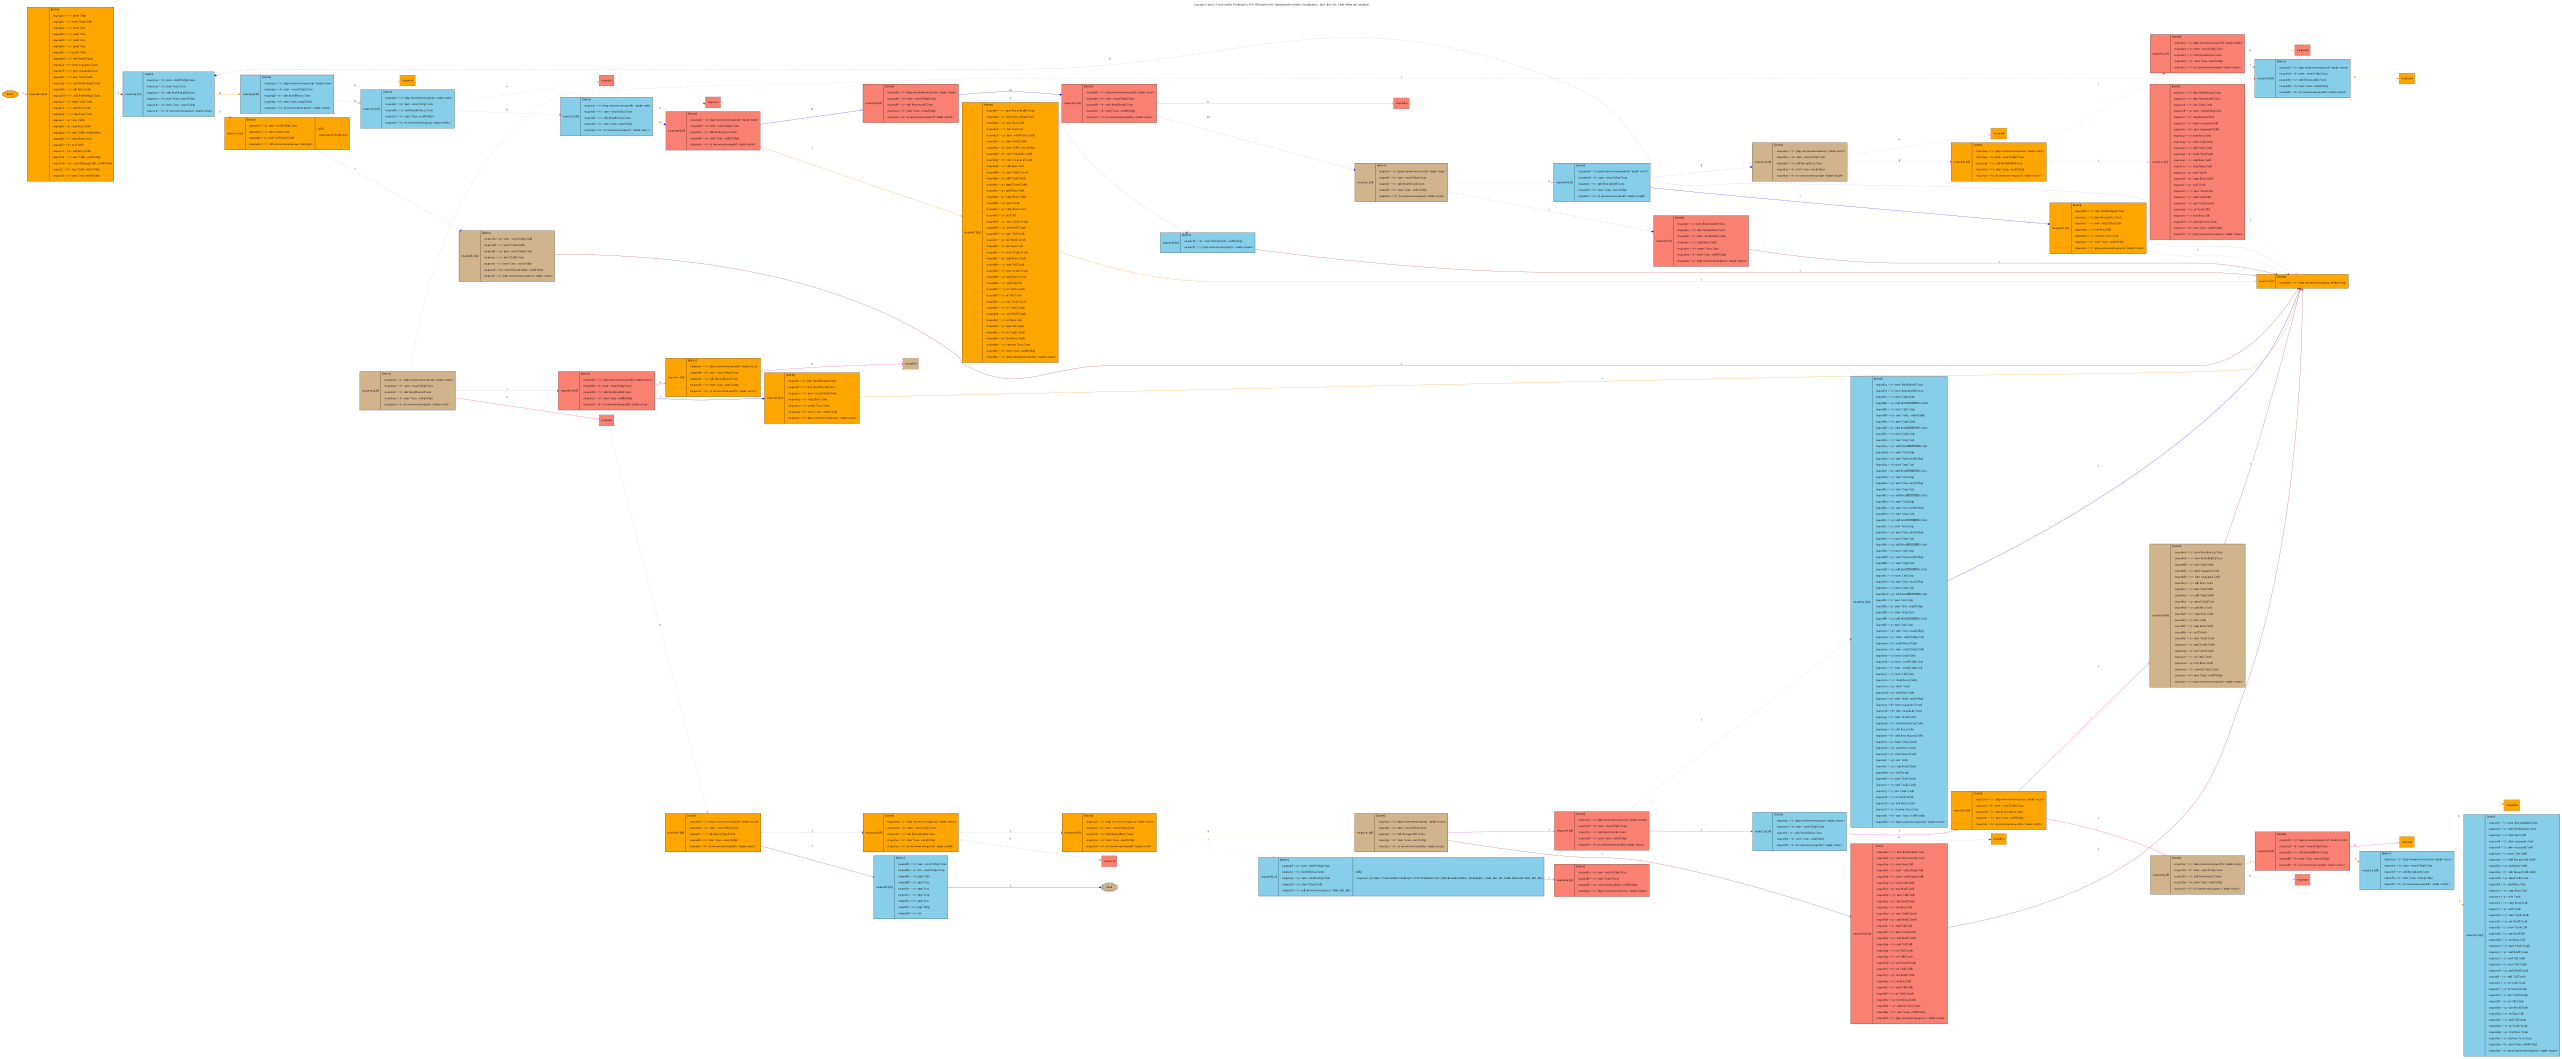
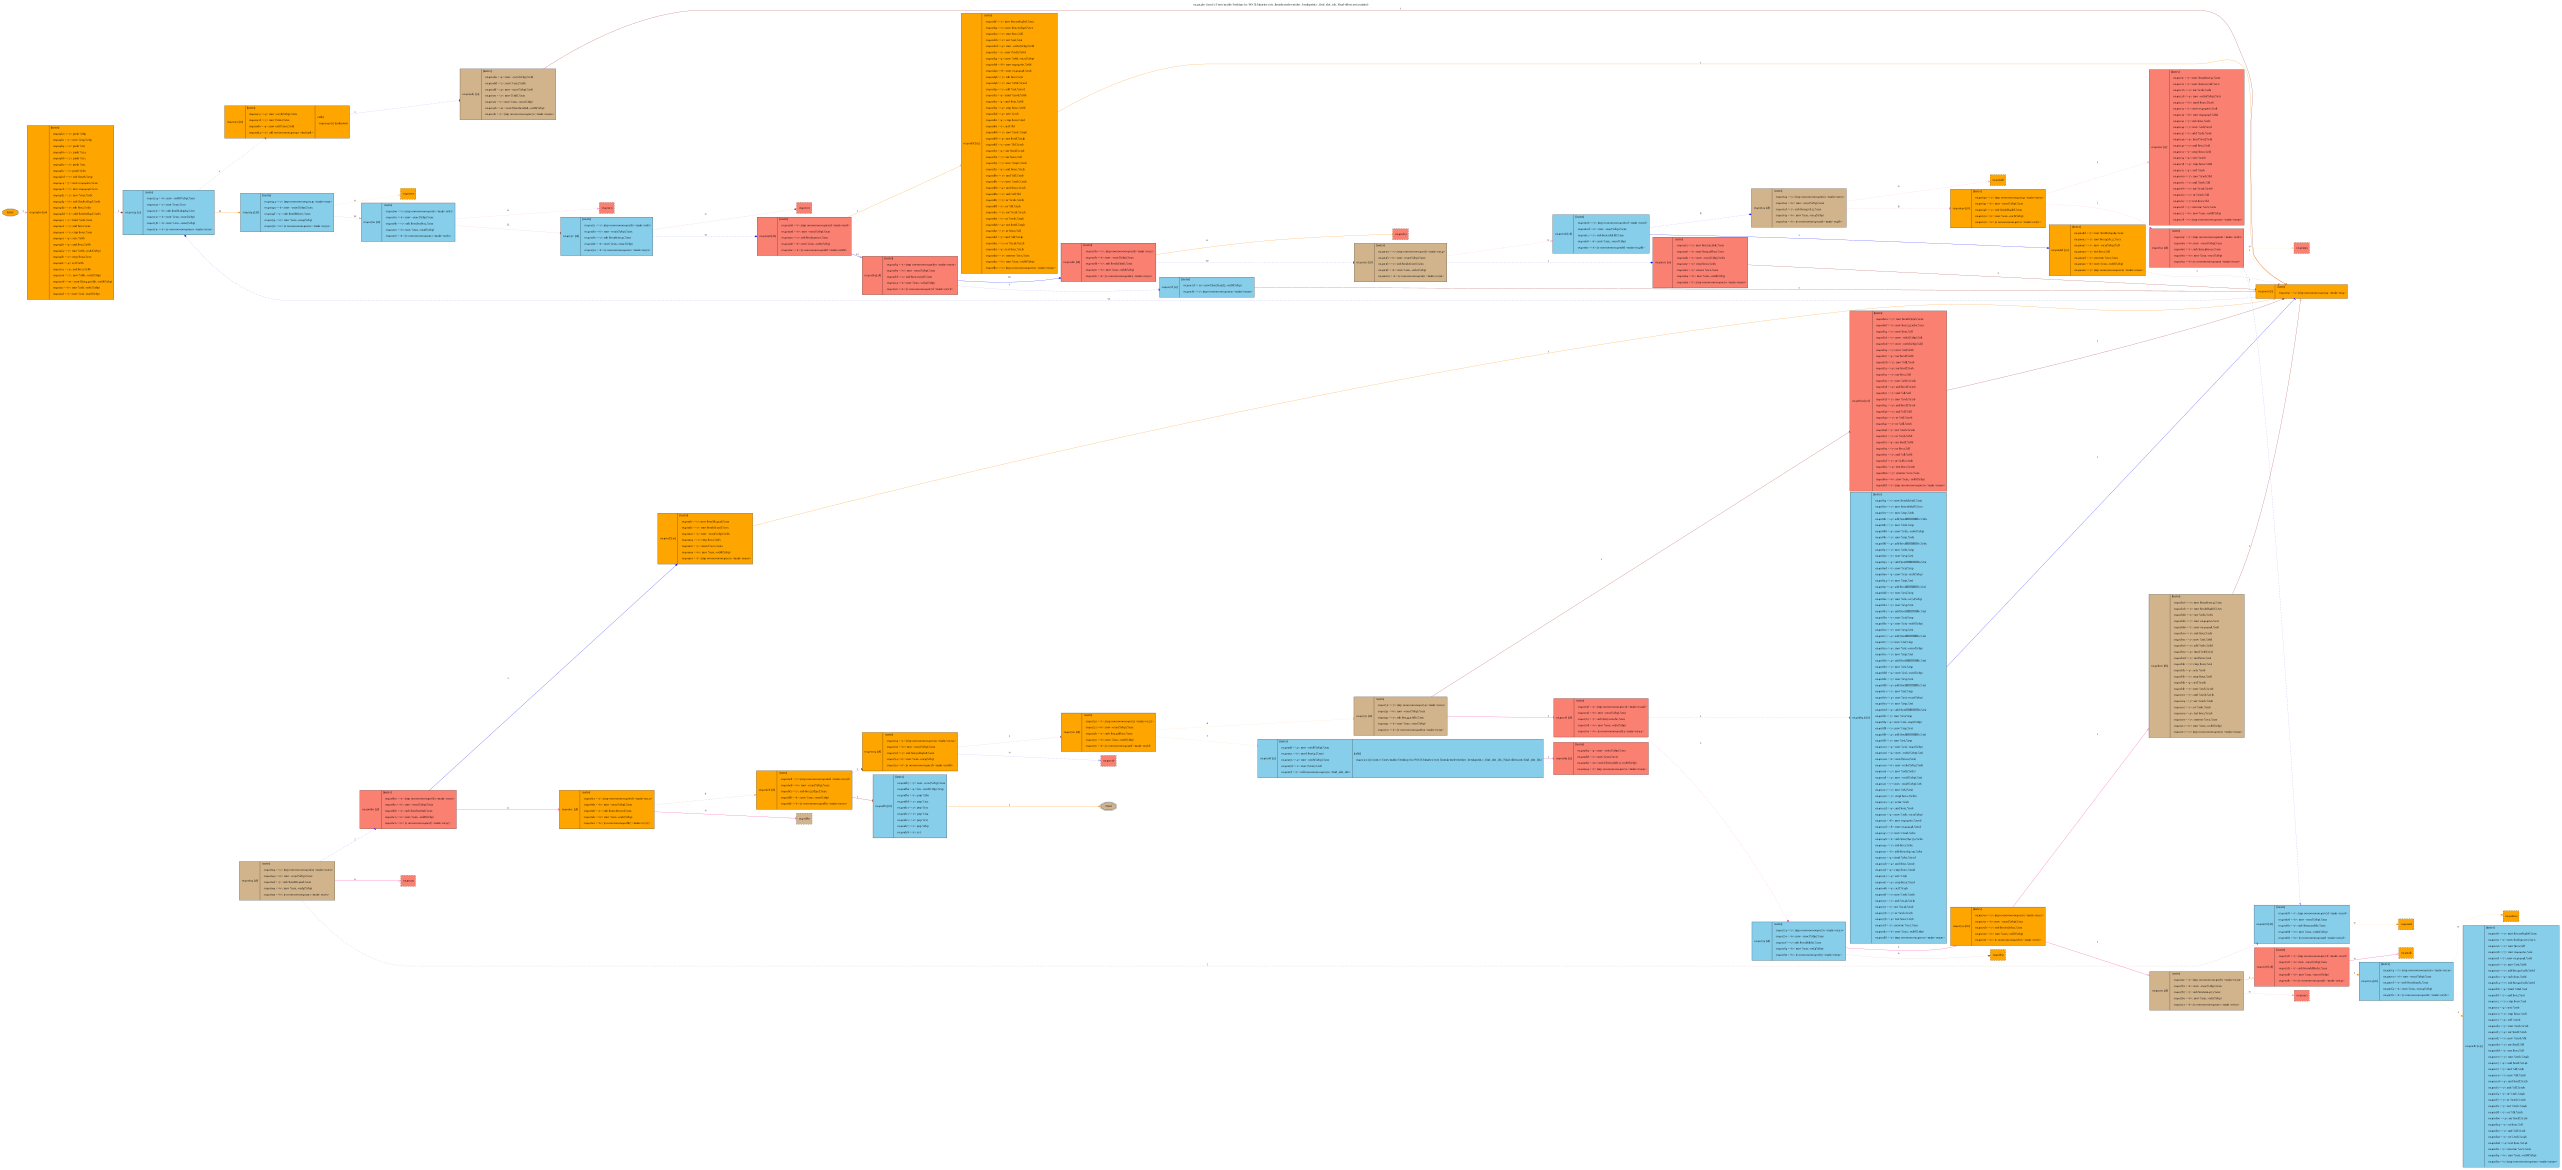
(658, 619) -> (704, 800)
(1700, 831) -> (1724, 822)
(1023, 887) -> (1022, 806)
